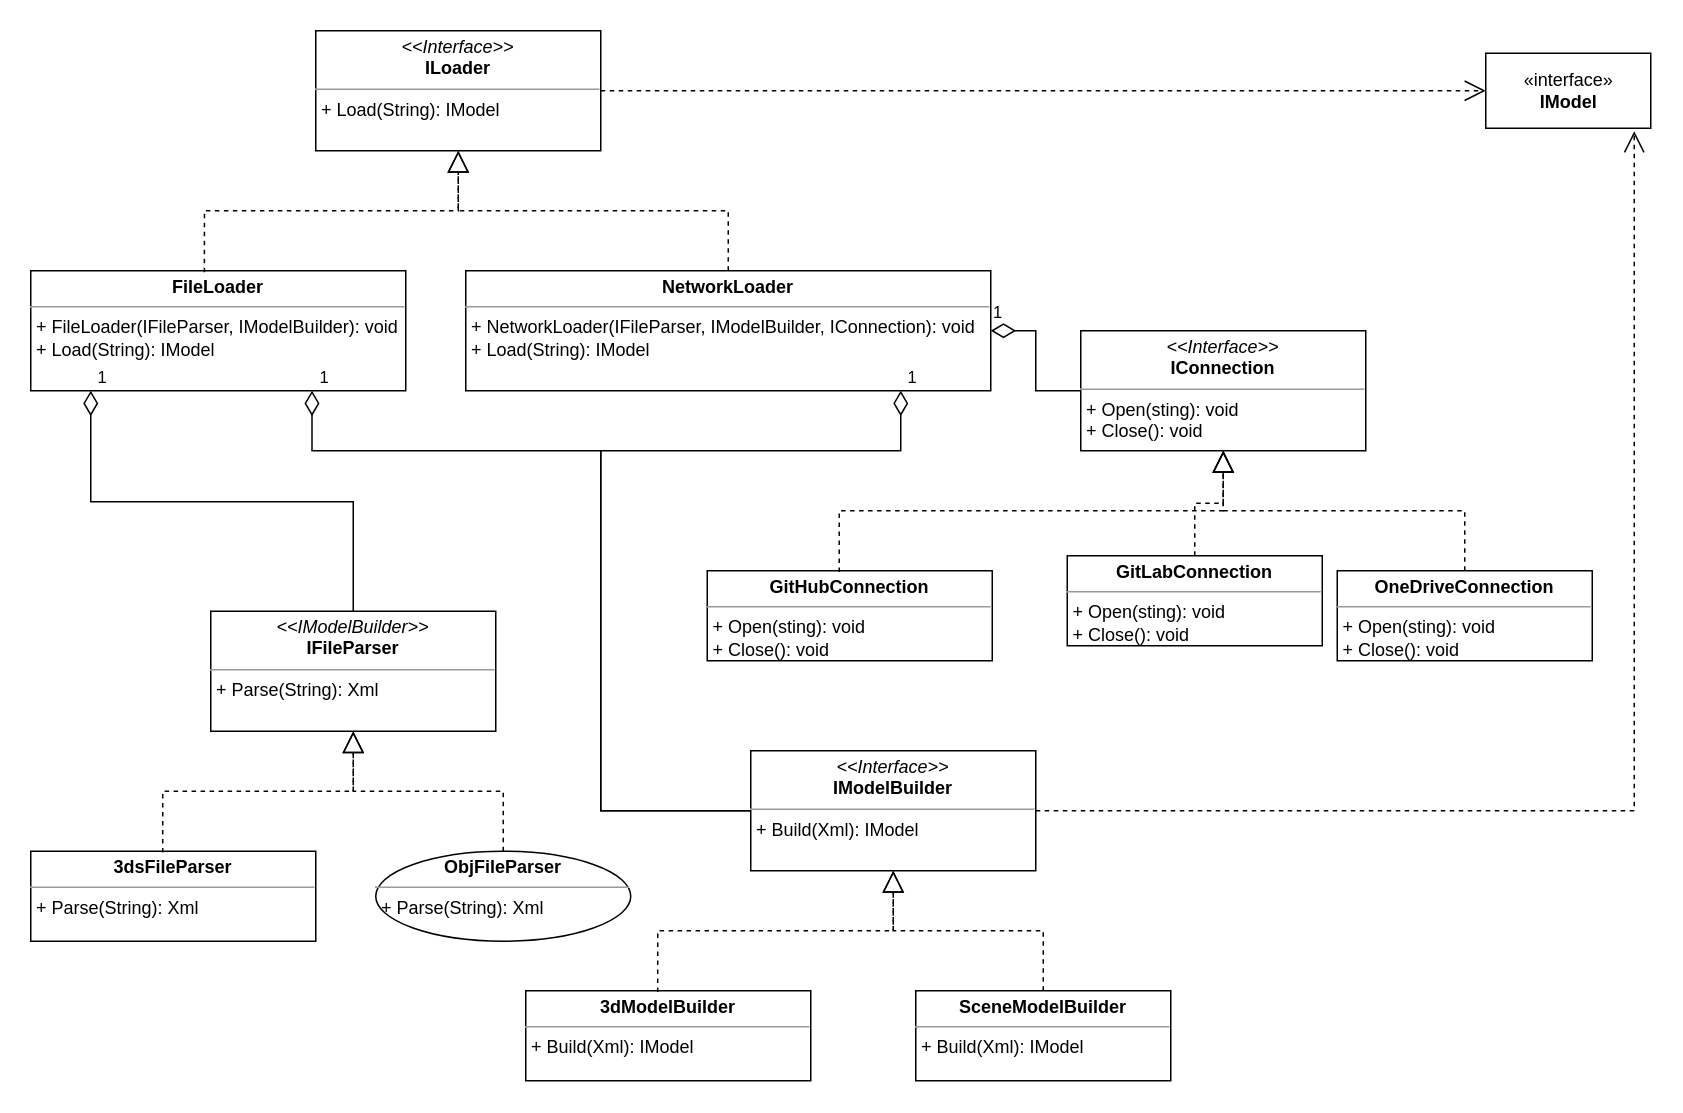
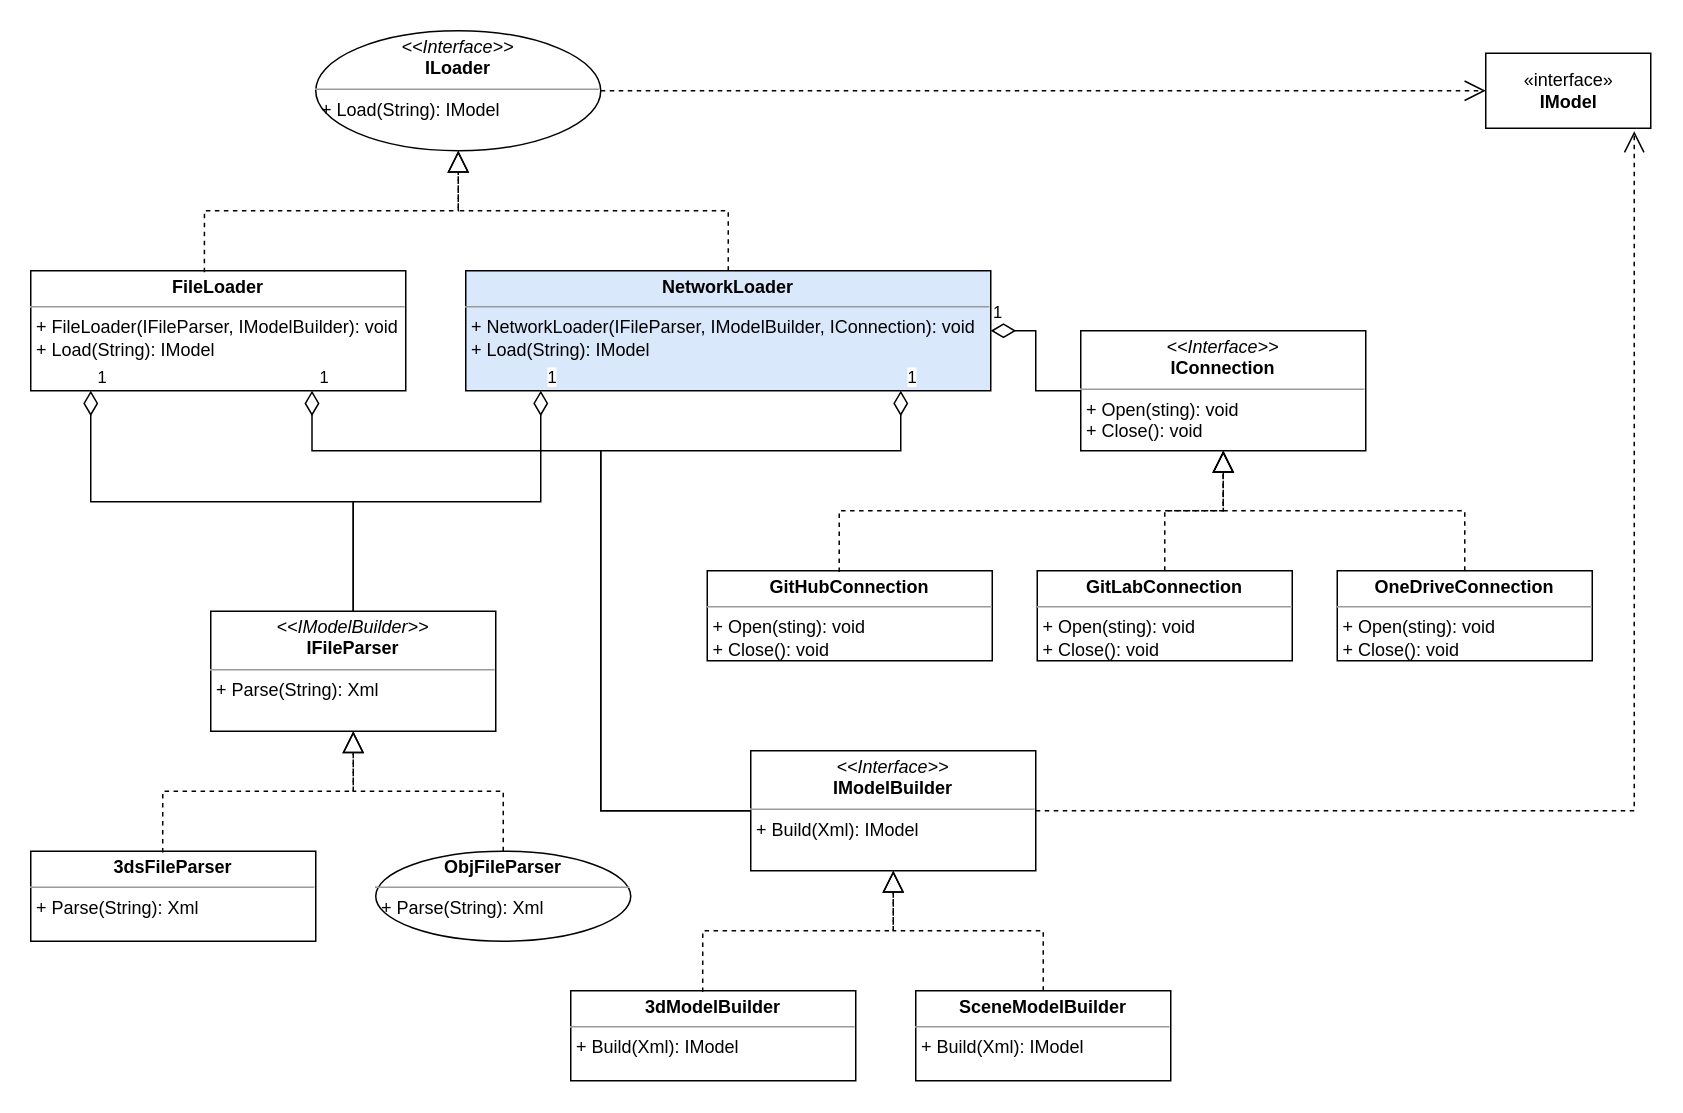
(458, 91) -> (458, 91)
(728, 331) -> (728, 331)
none -> (493, 502)
(1195, 601) -> (1165, 616)
(668, 1036) -> (713, 1036)
